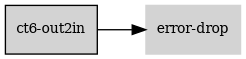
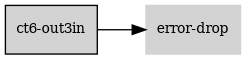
(51, 30) -> (51, 30)
